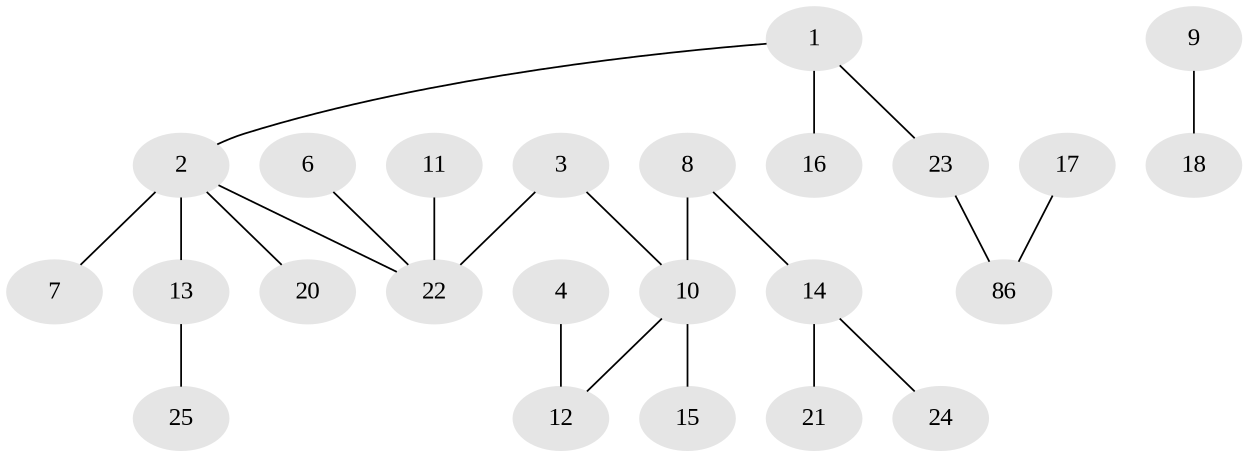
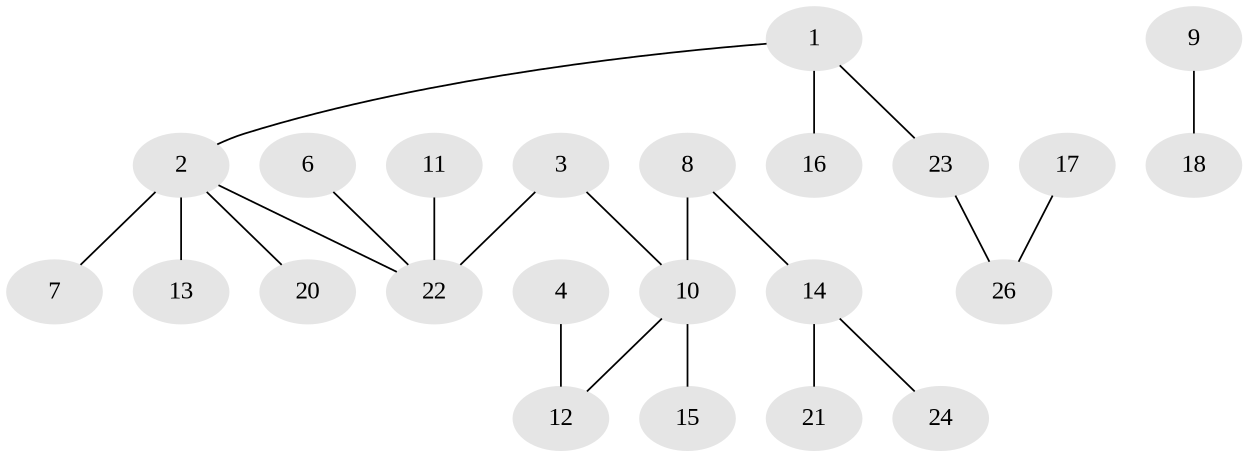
(1004, 292) -> (1004, 292)
(181, 418) -> none
